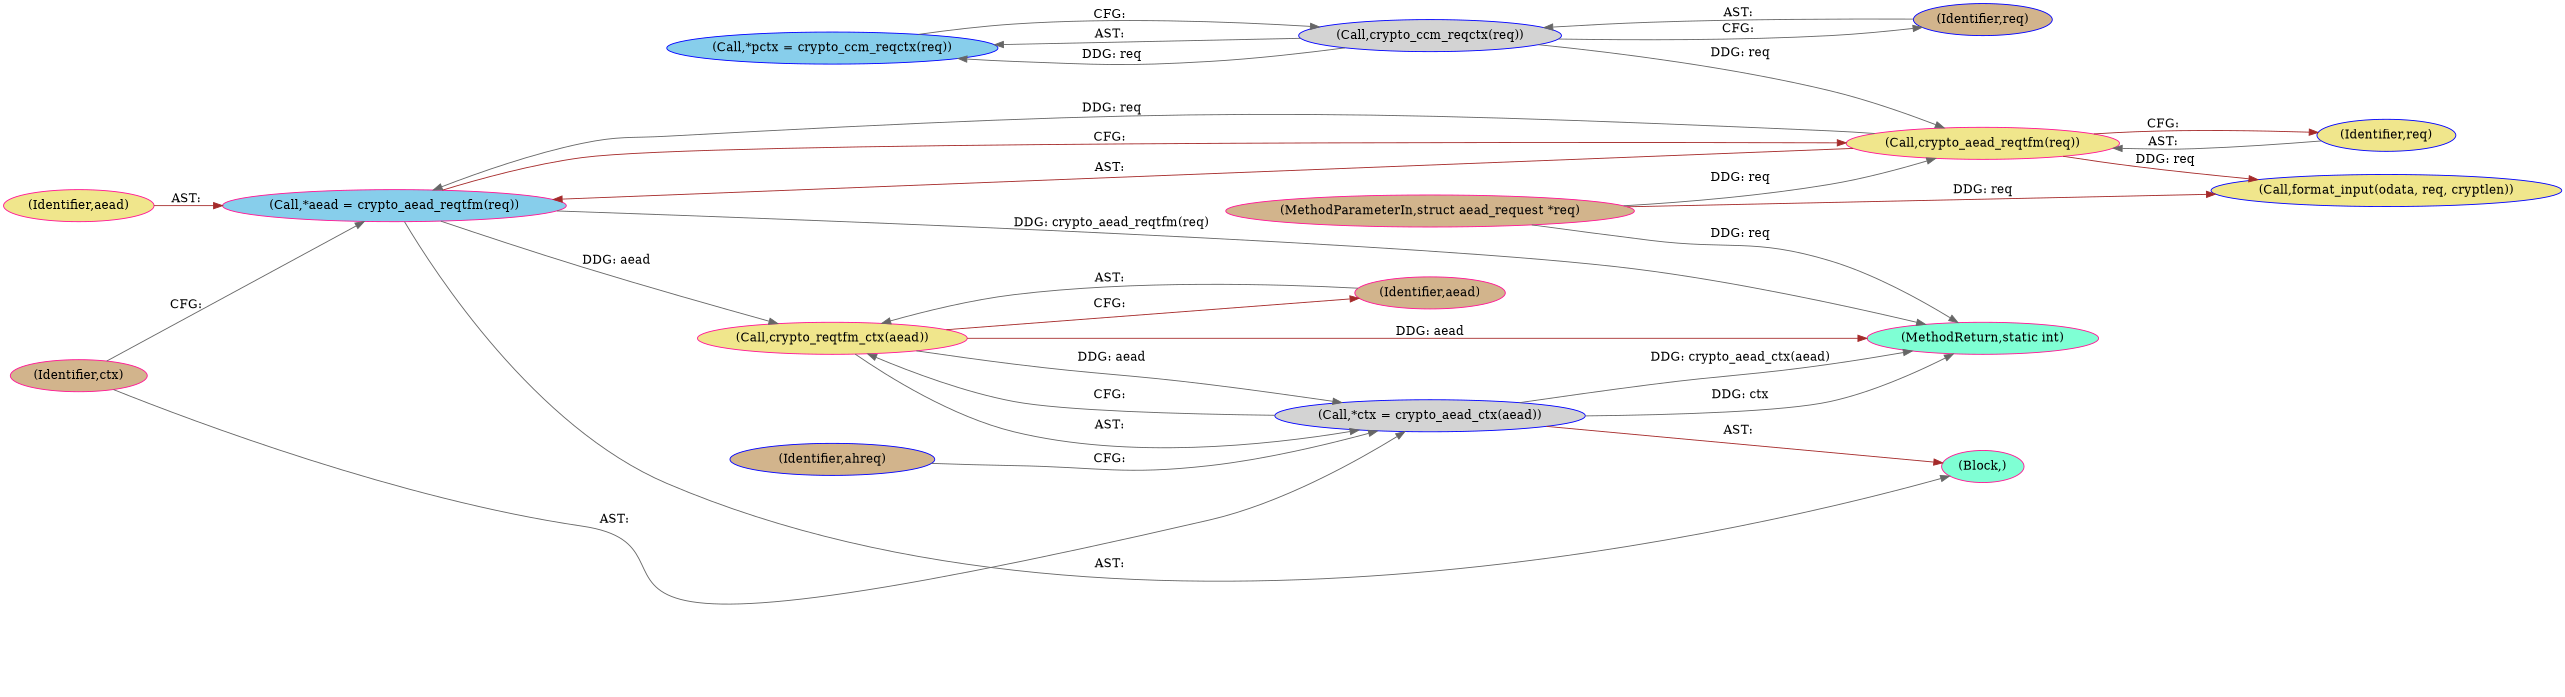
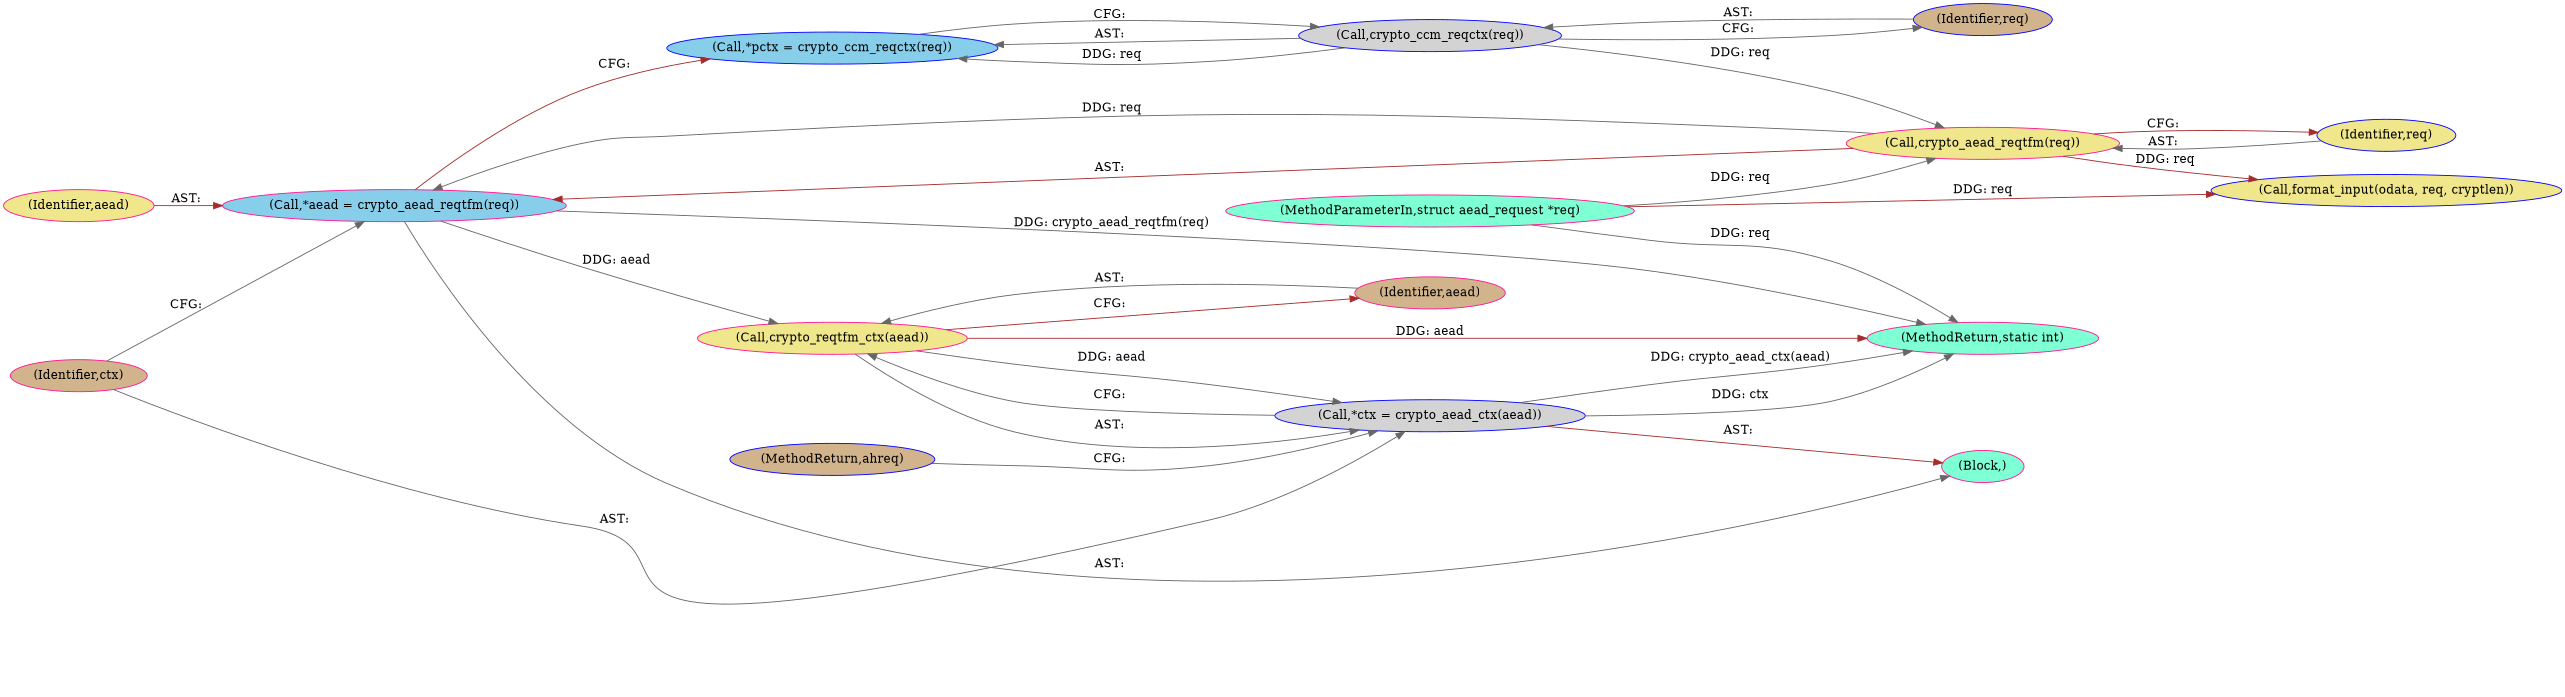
(1138, 144) -> (549, 105)
(1430, 211) -> (1430, 211)
(832, 459) -> (832, 459)
